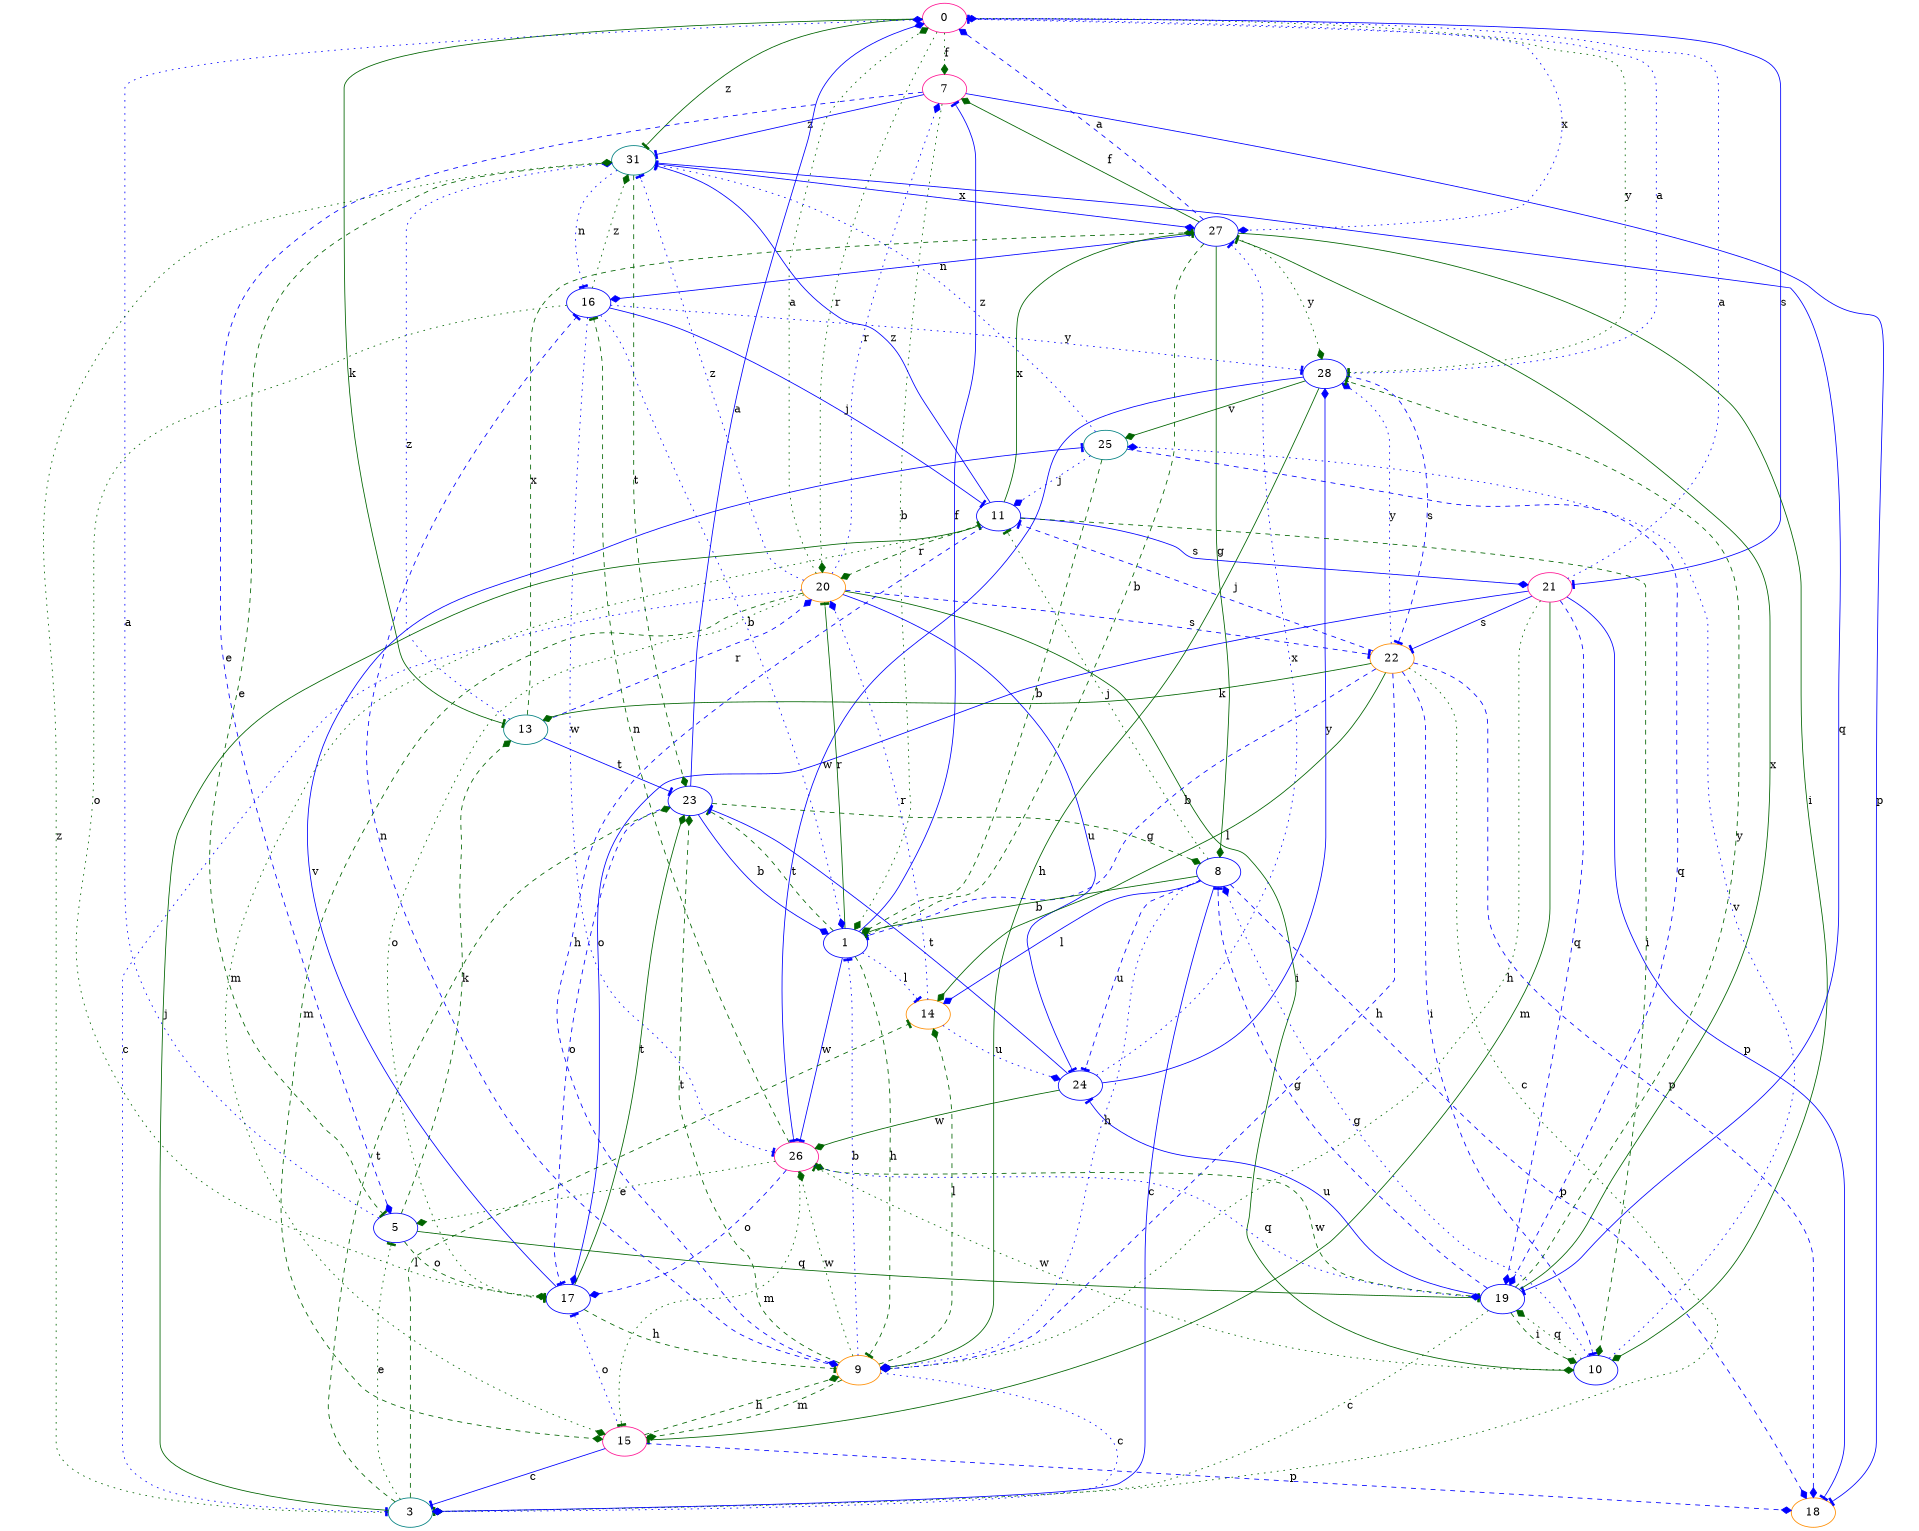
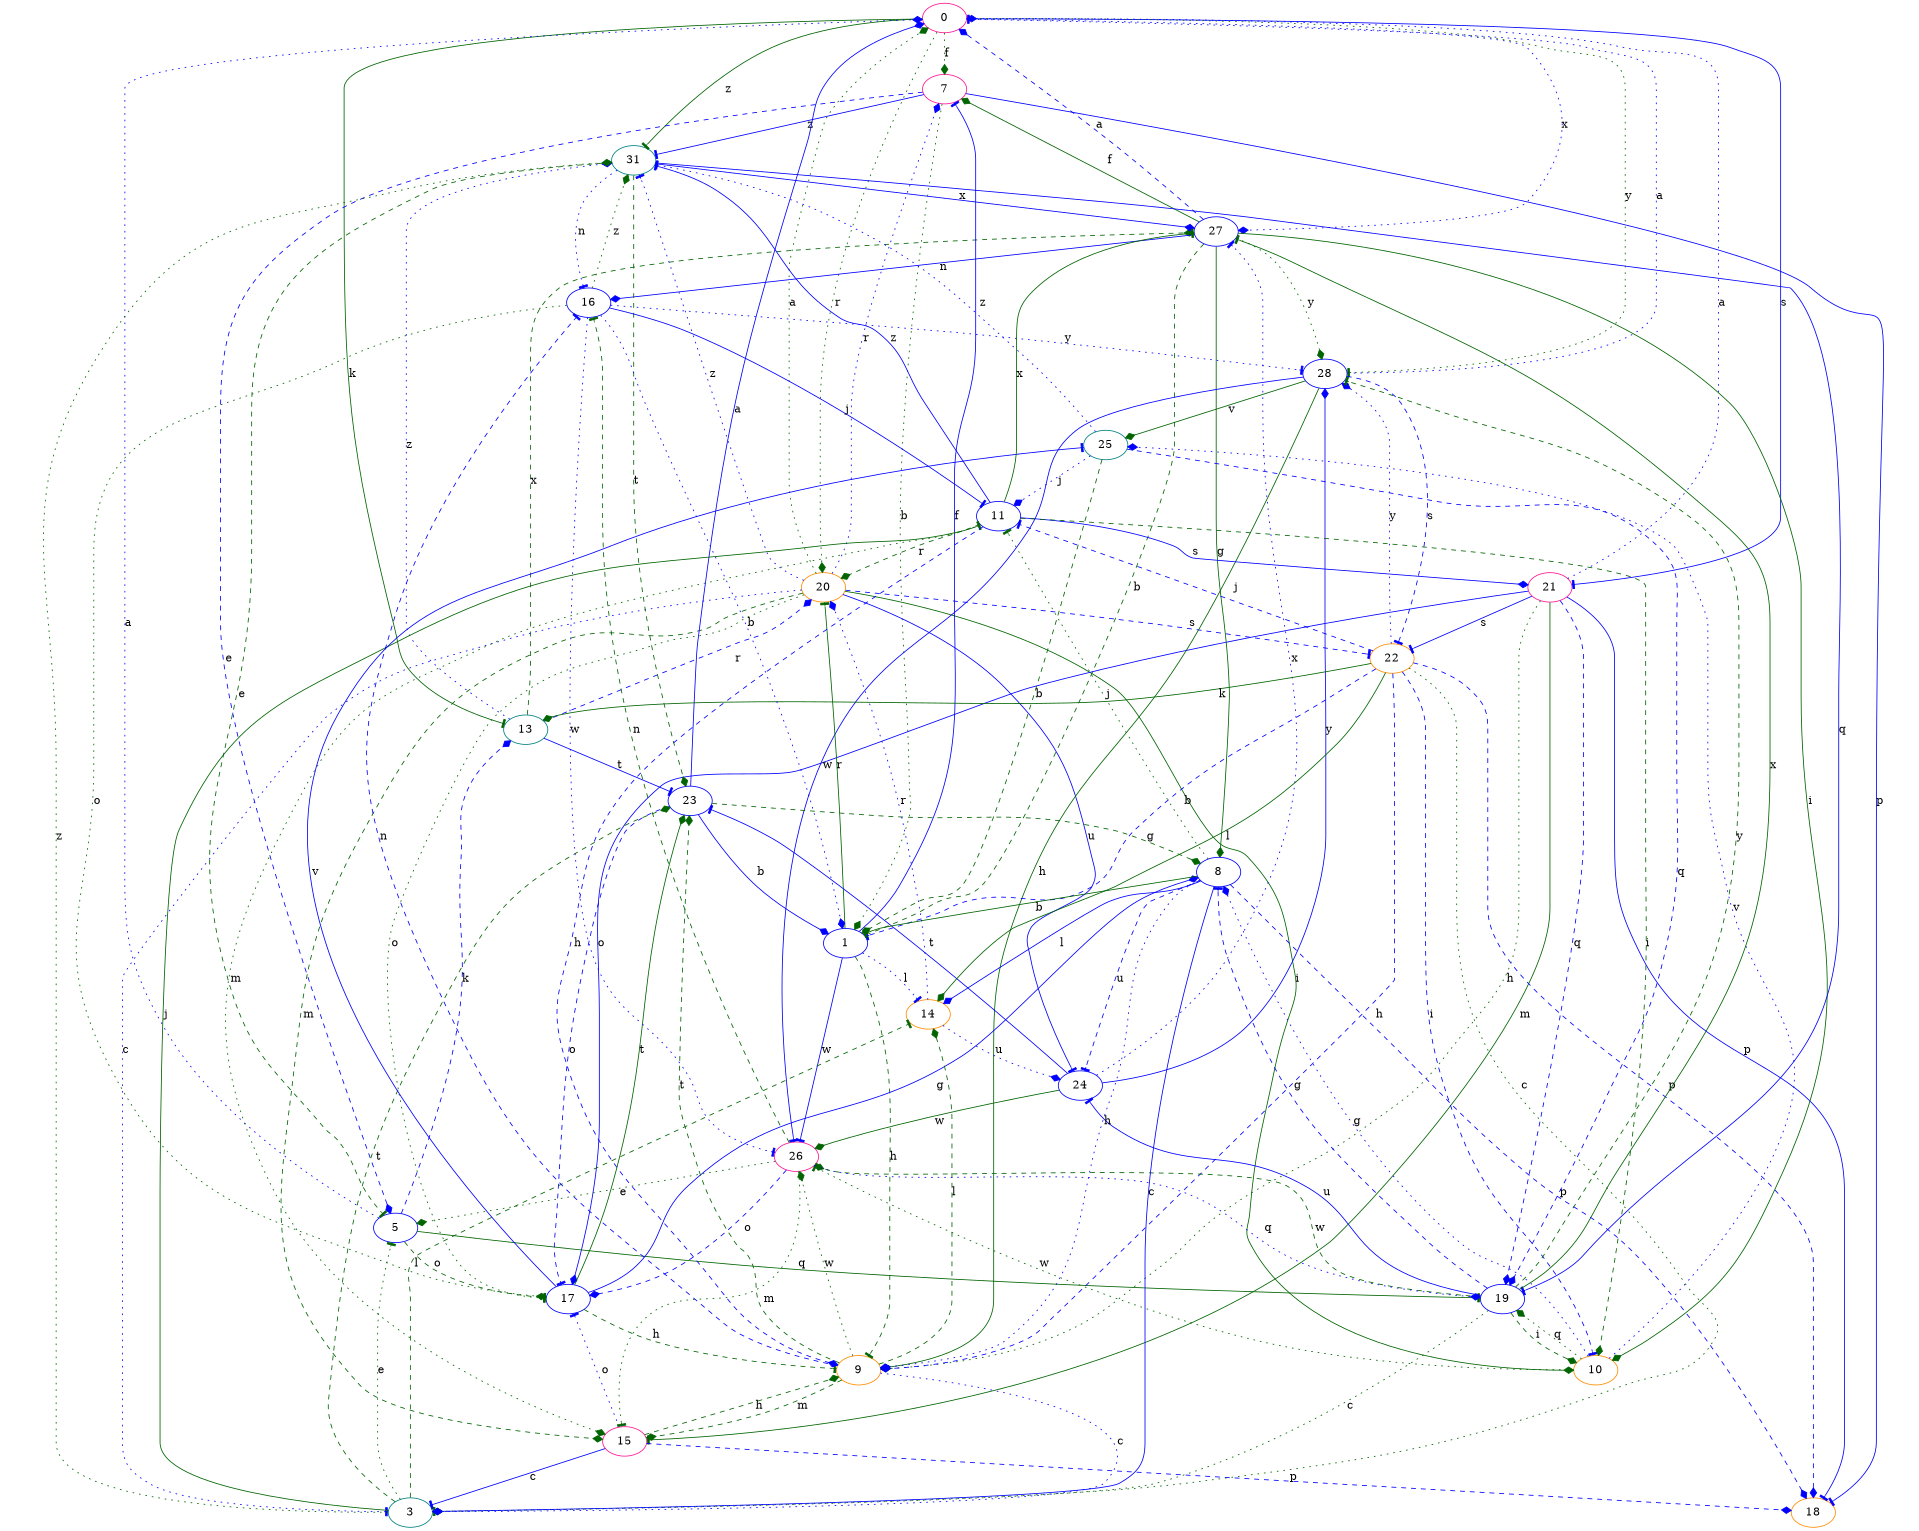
(776, 867) -> none
(462, 978) -> (462, 978)
none -> (869, 1099)
(852, 1159) -> none
(1596, 1370) -> (1596, 1370)
